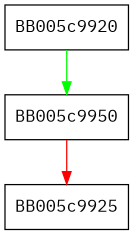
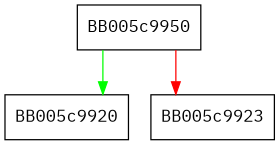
(67, 66) -> (103, 66)
(67, 207) -> (213, 117)
